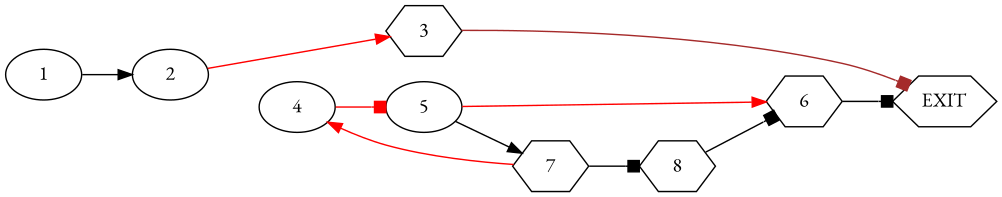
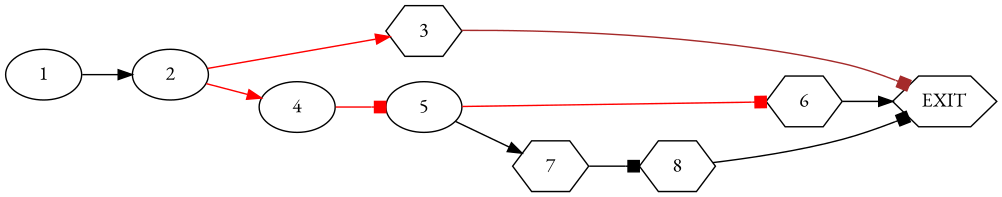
(860, 101) -> (860, 101)
(607, 104) -> (607, 104)
(735, 137) -> (805, 148)
(425, 154) -> (227, 89)
